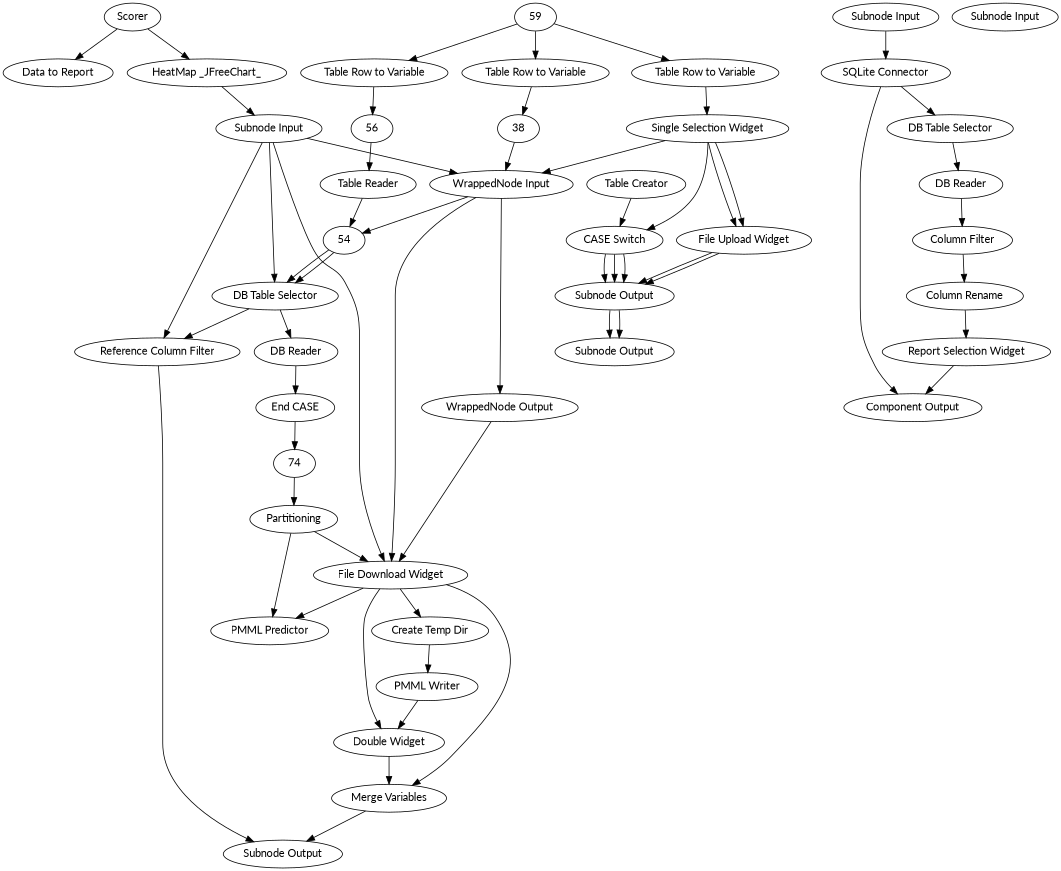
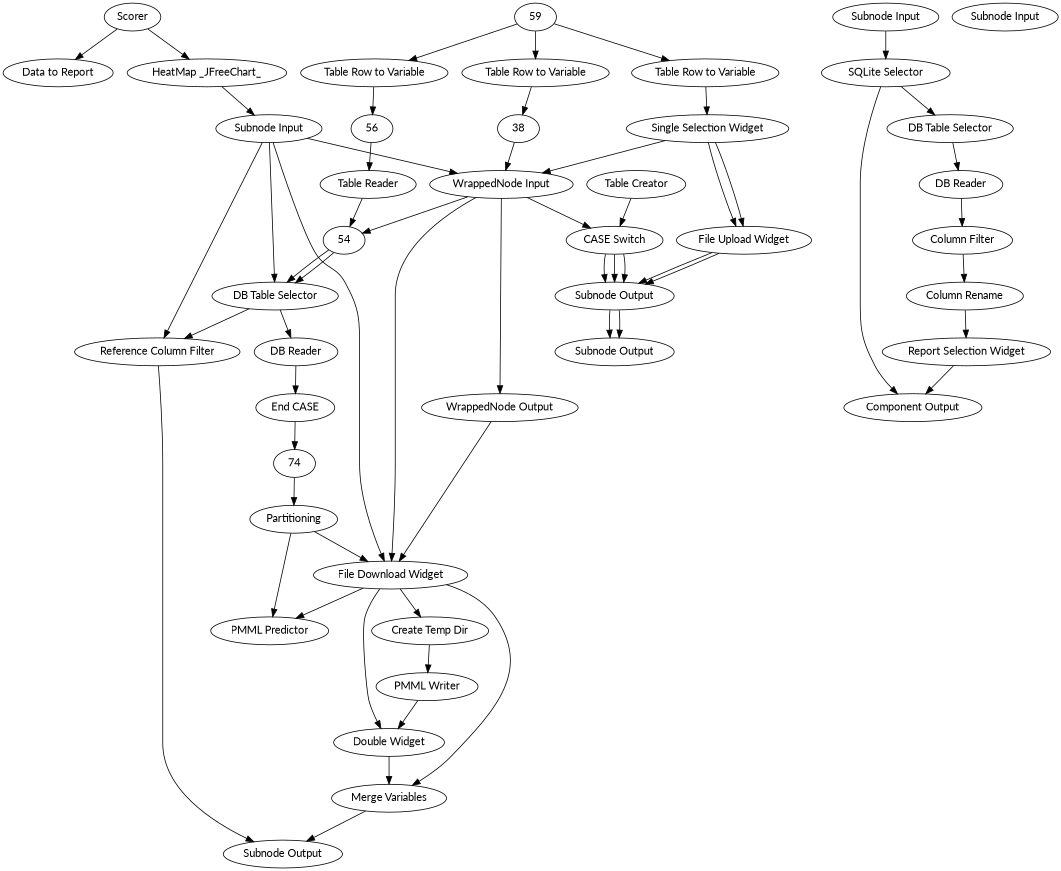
(886, 73) -> (886, 73)
(696, 194) -> (555, 211)
